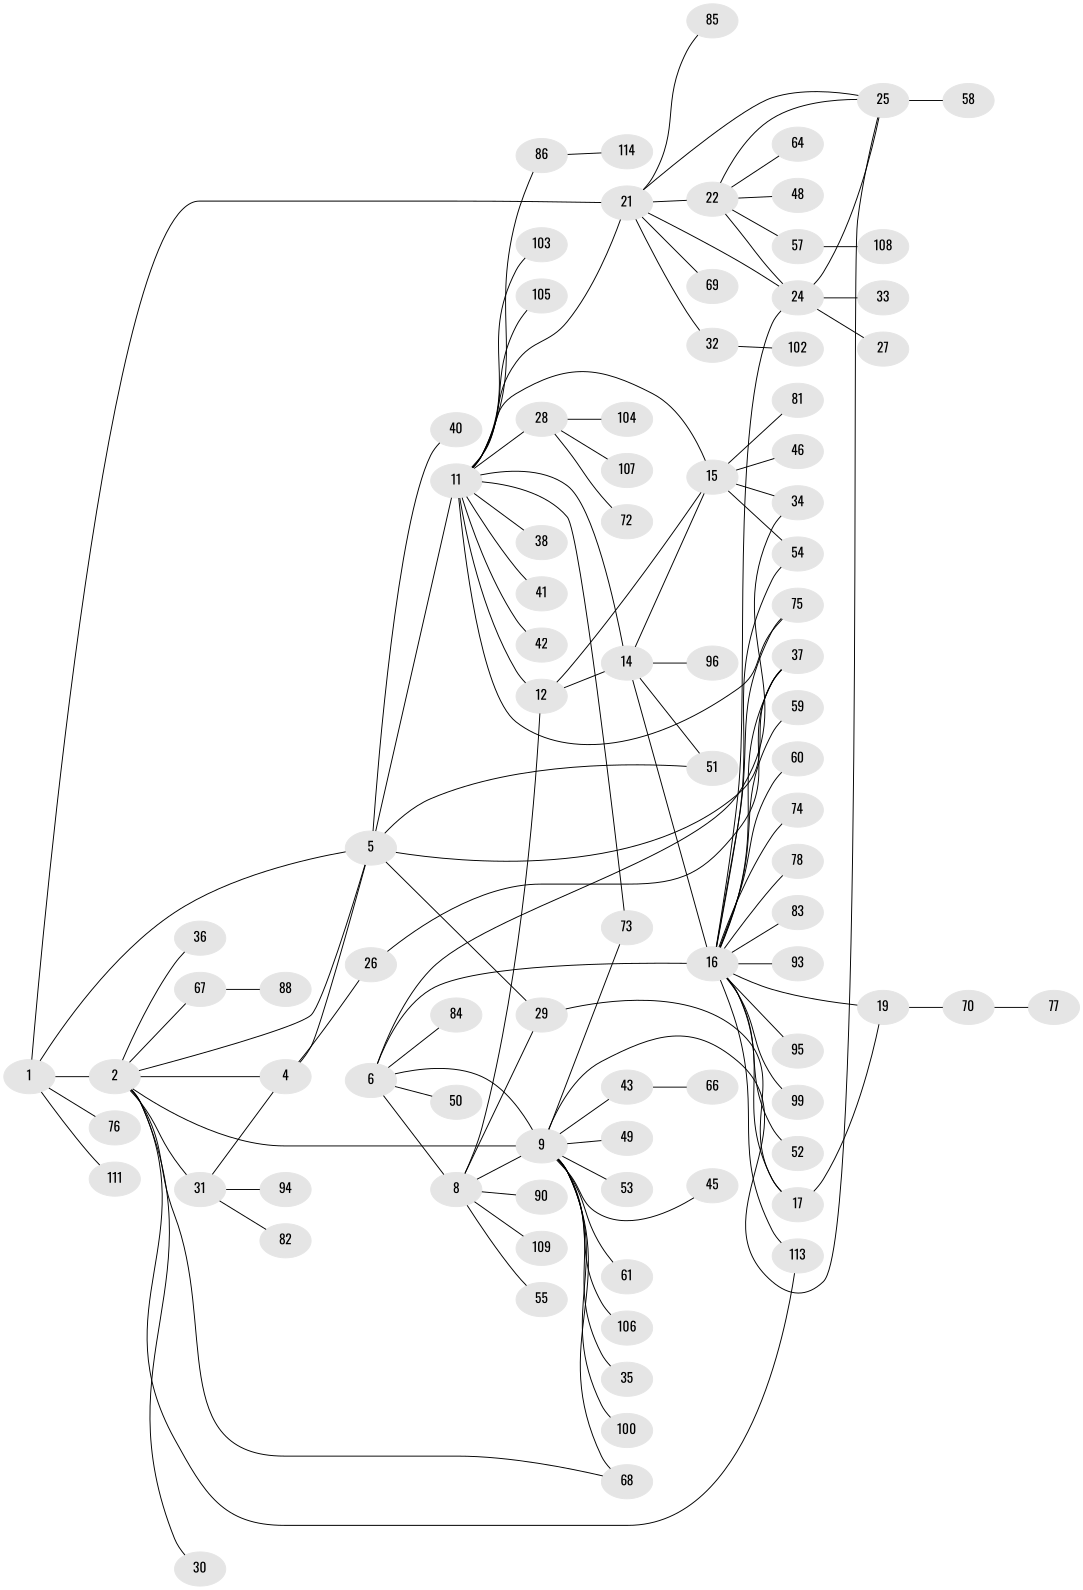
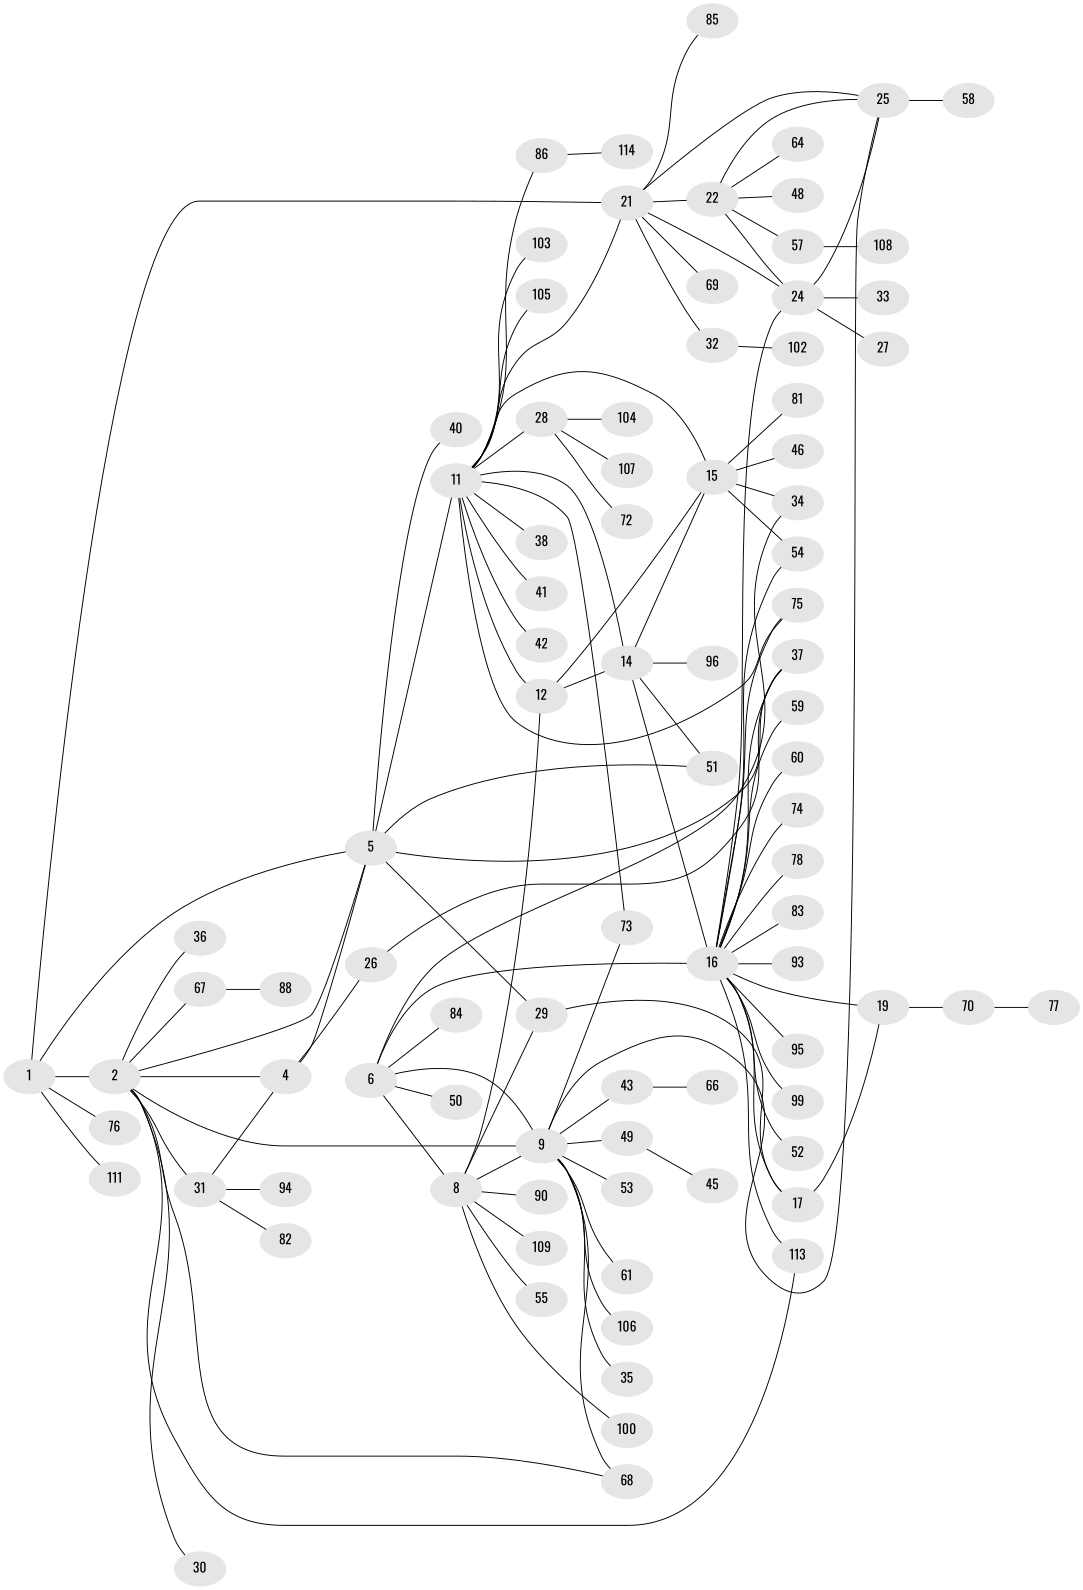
(614, 1219) -> (670, 1162)
(584, 1288) -> (516, 1326)
